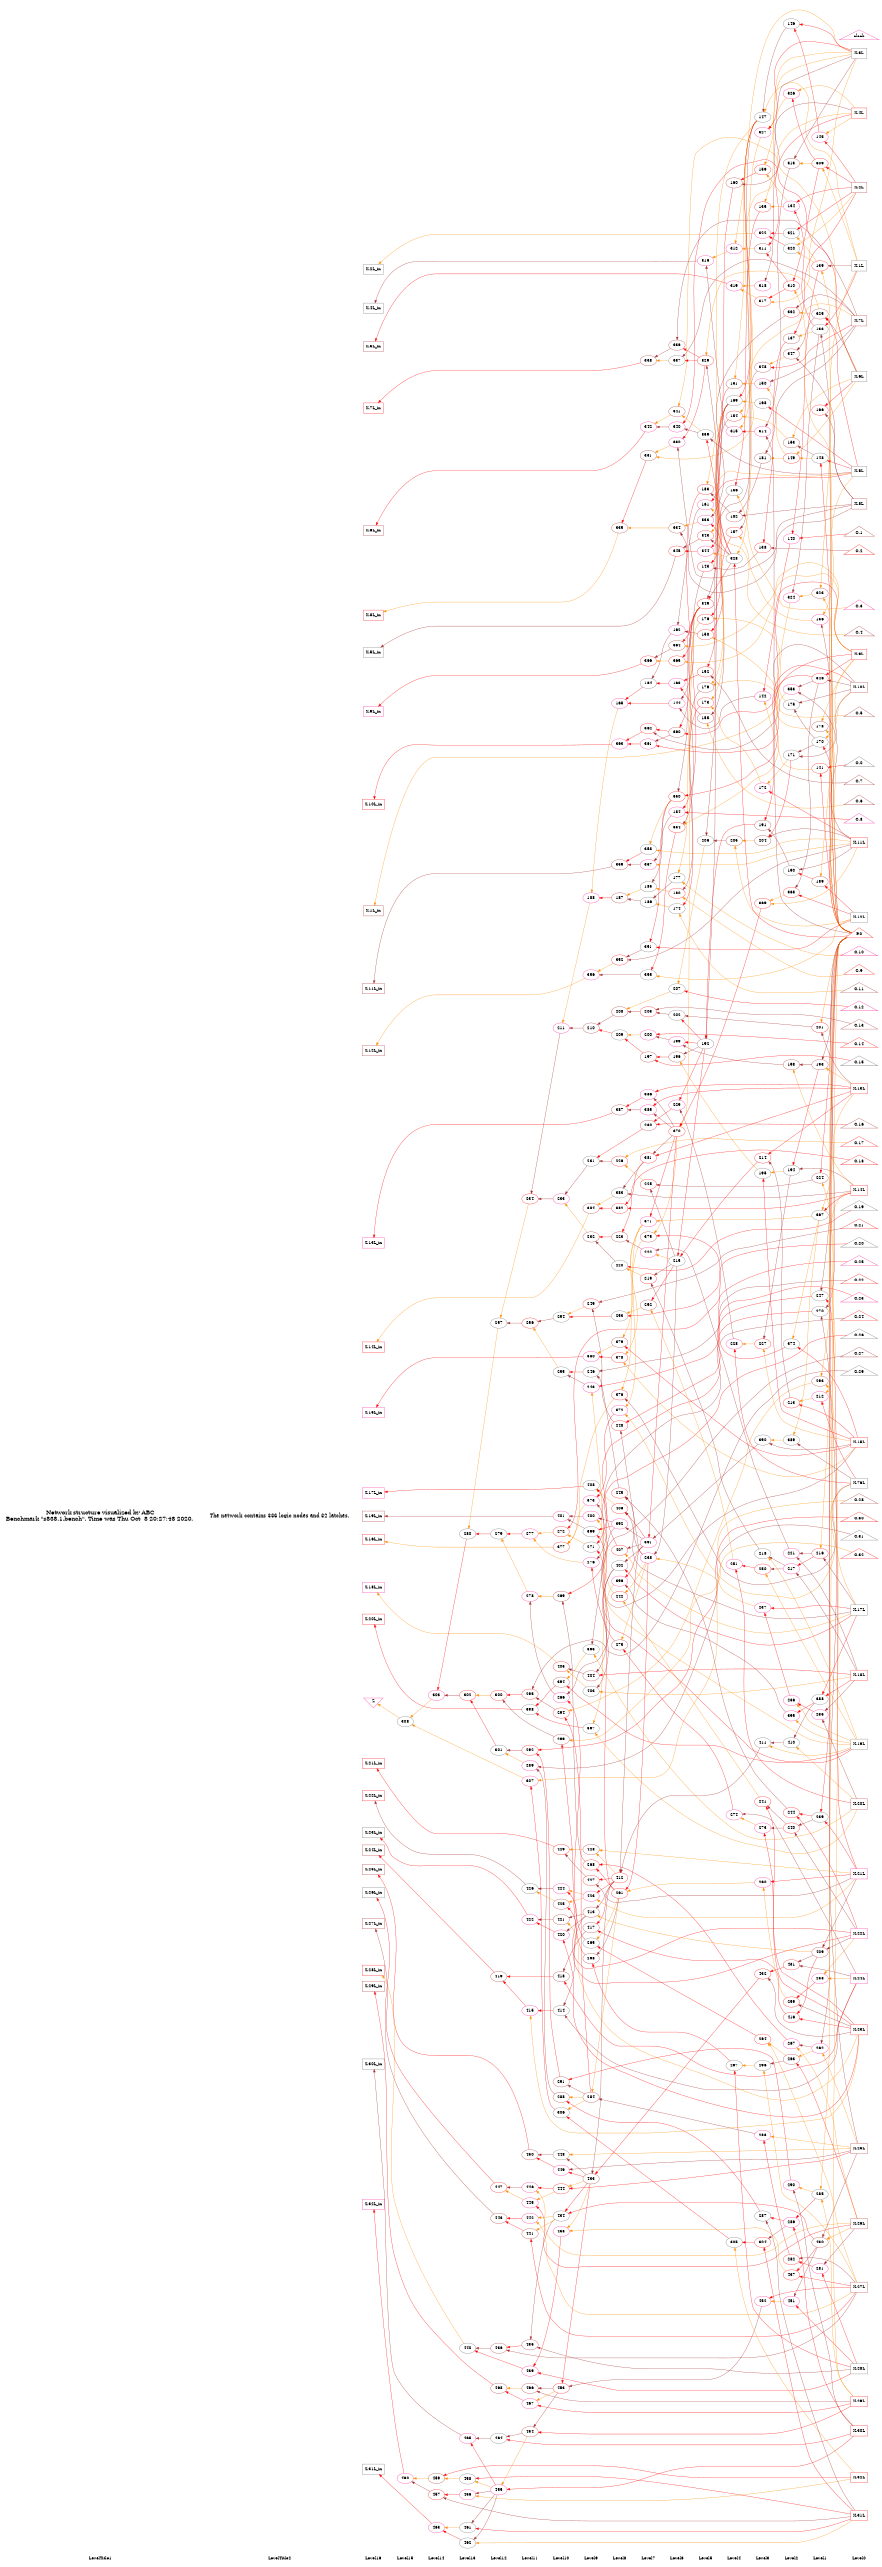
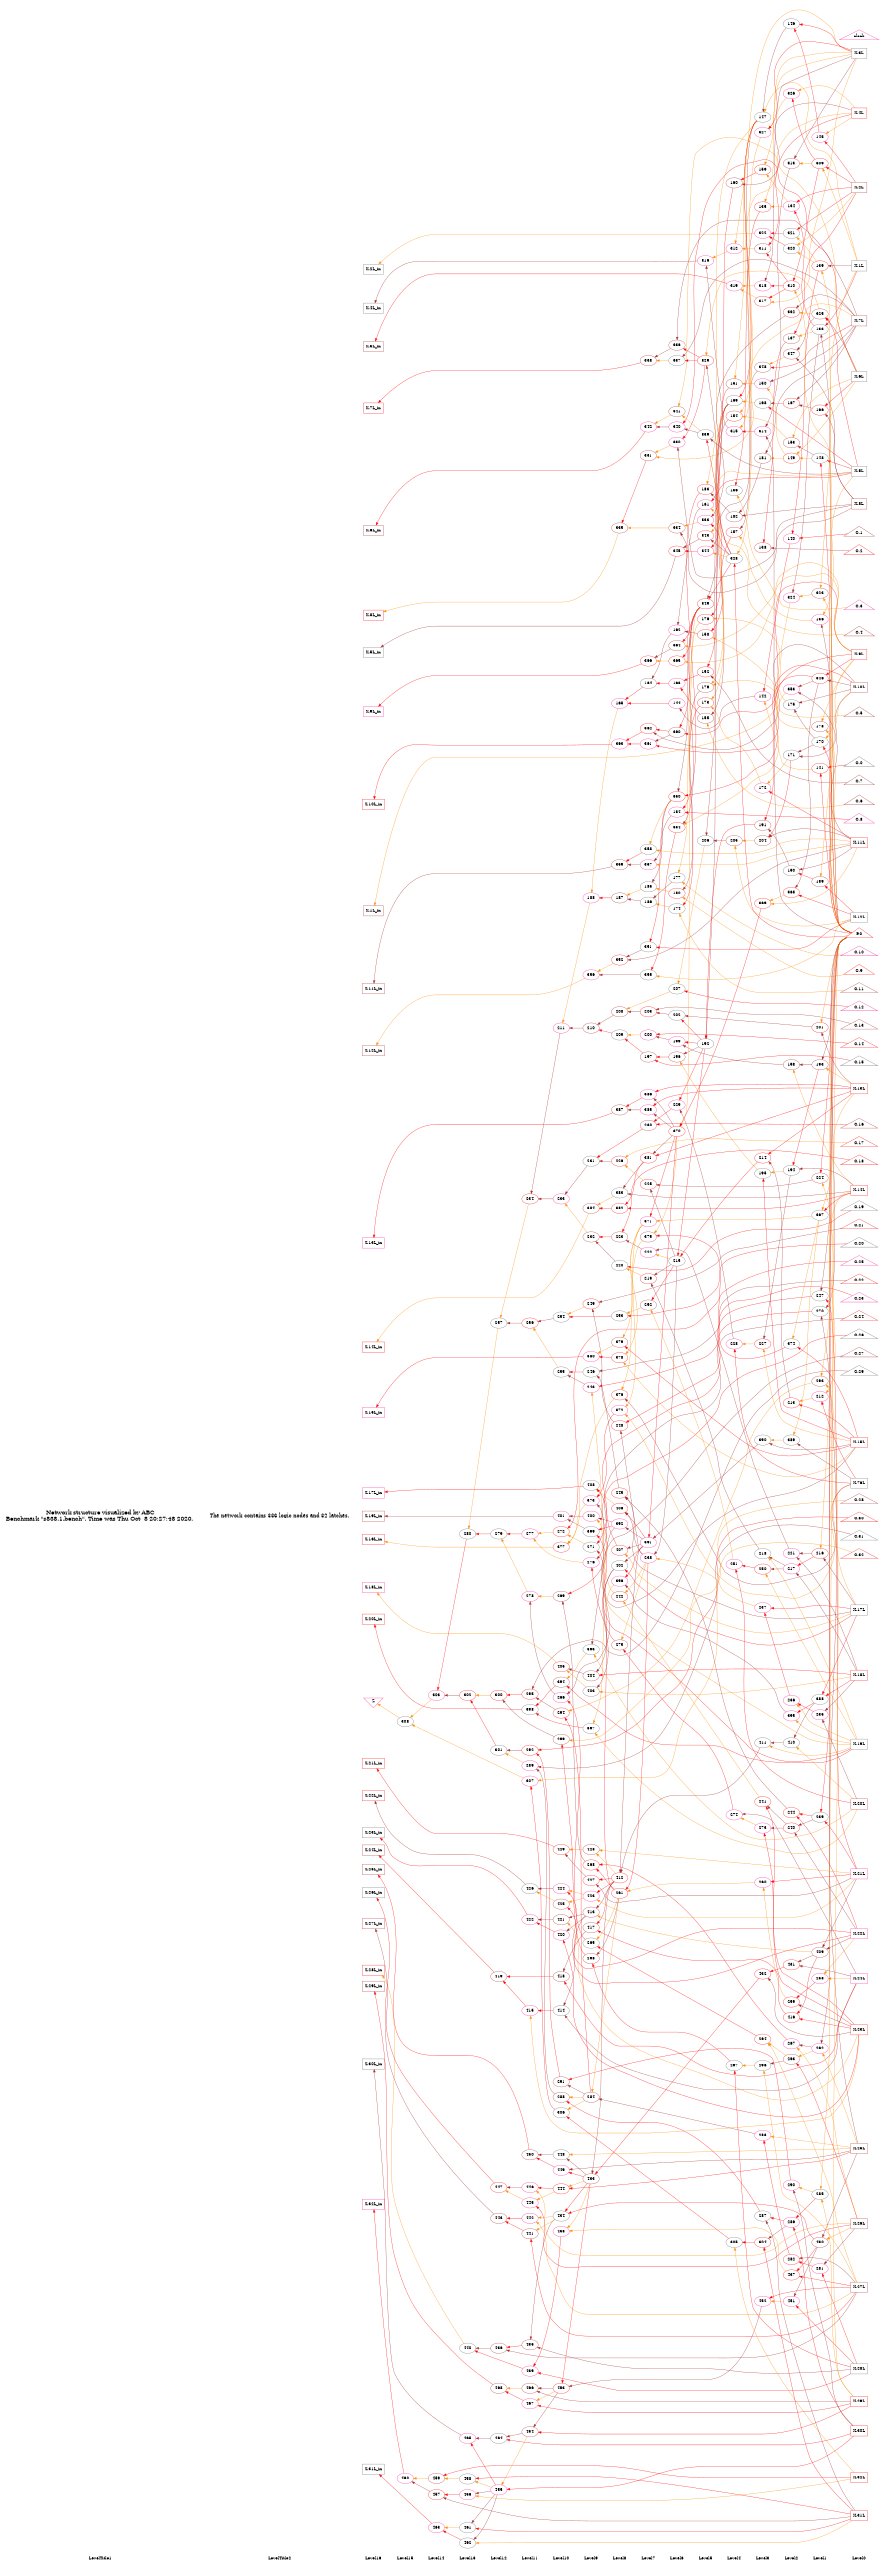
none -> (777, 286)
none -> (791, 403)
(706, 567) -> none
